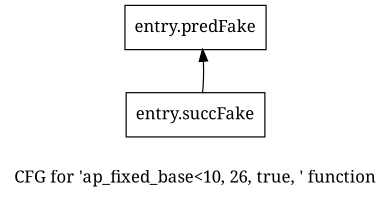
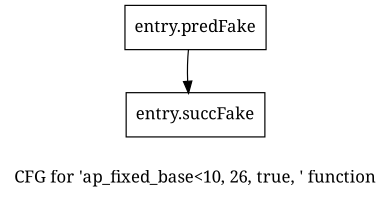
(204, 77) -> (188, 65)
